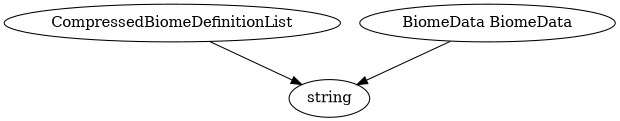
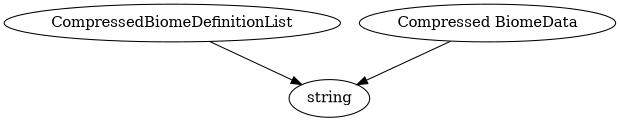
(488, 23) -> (488, 23)
